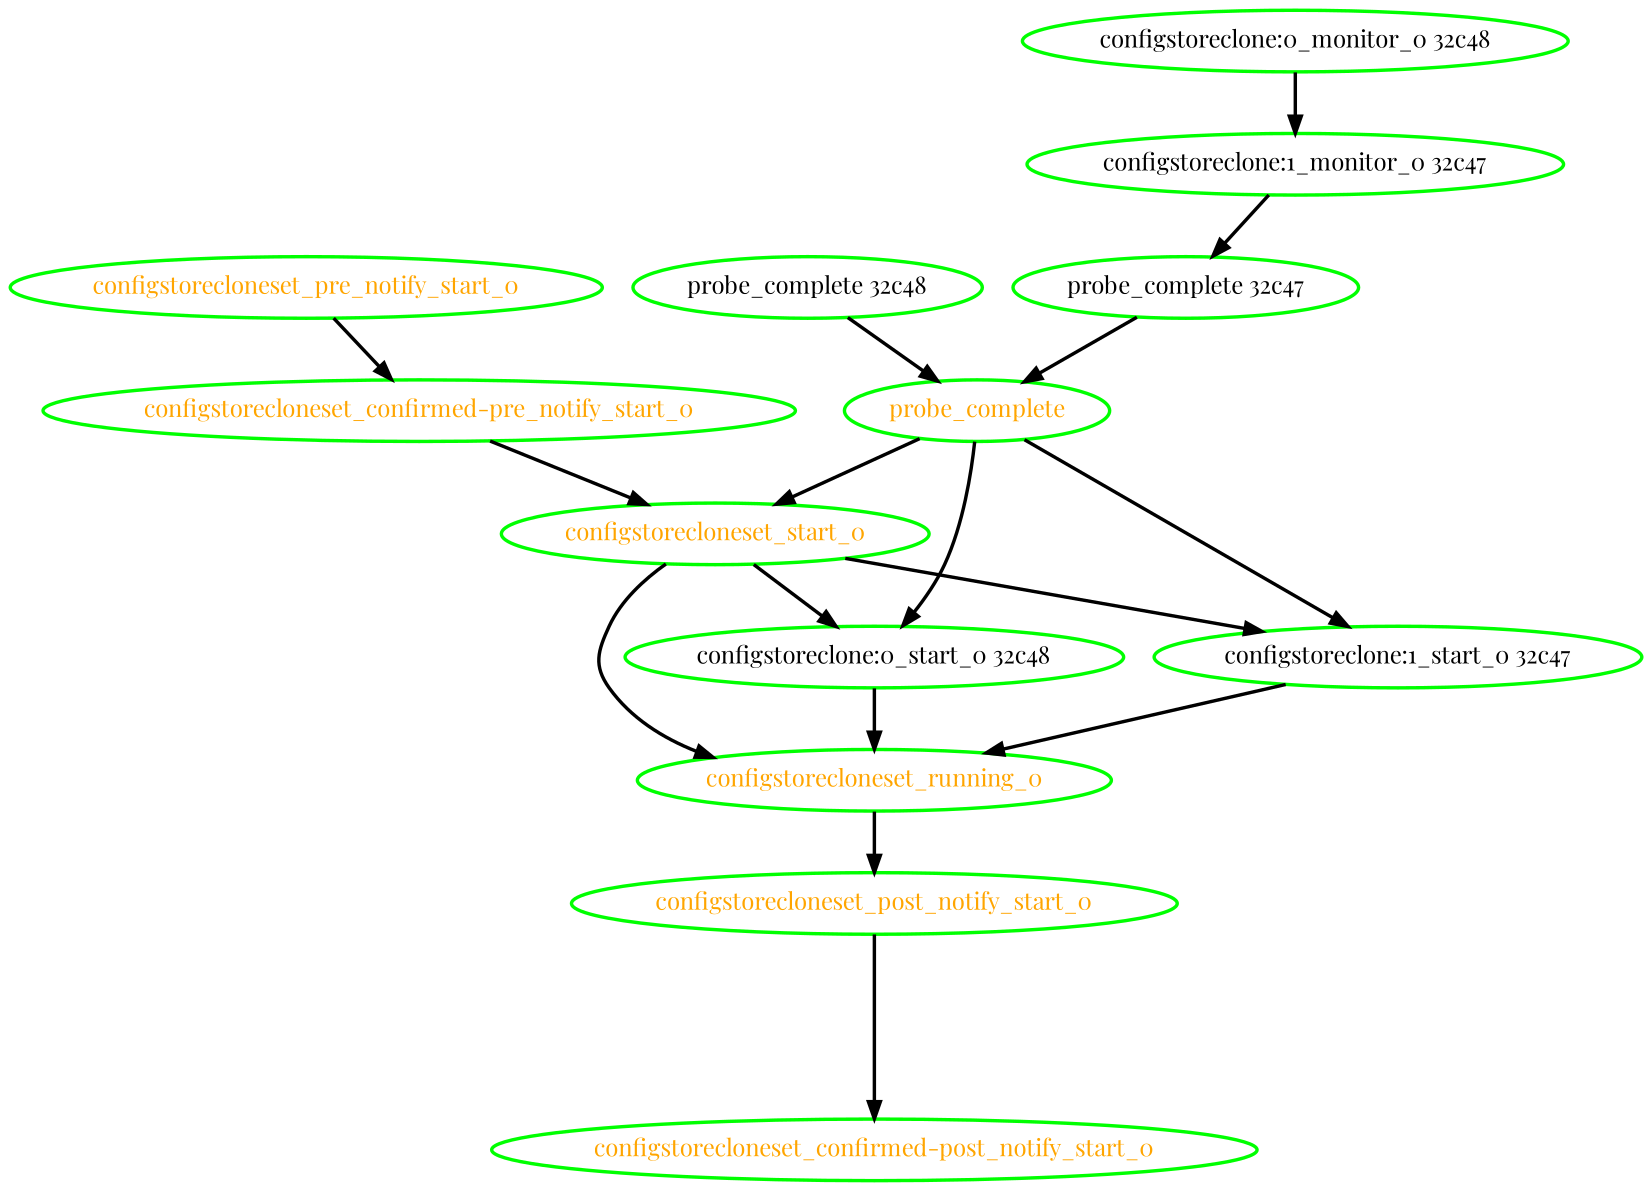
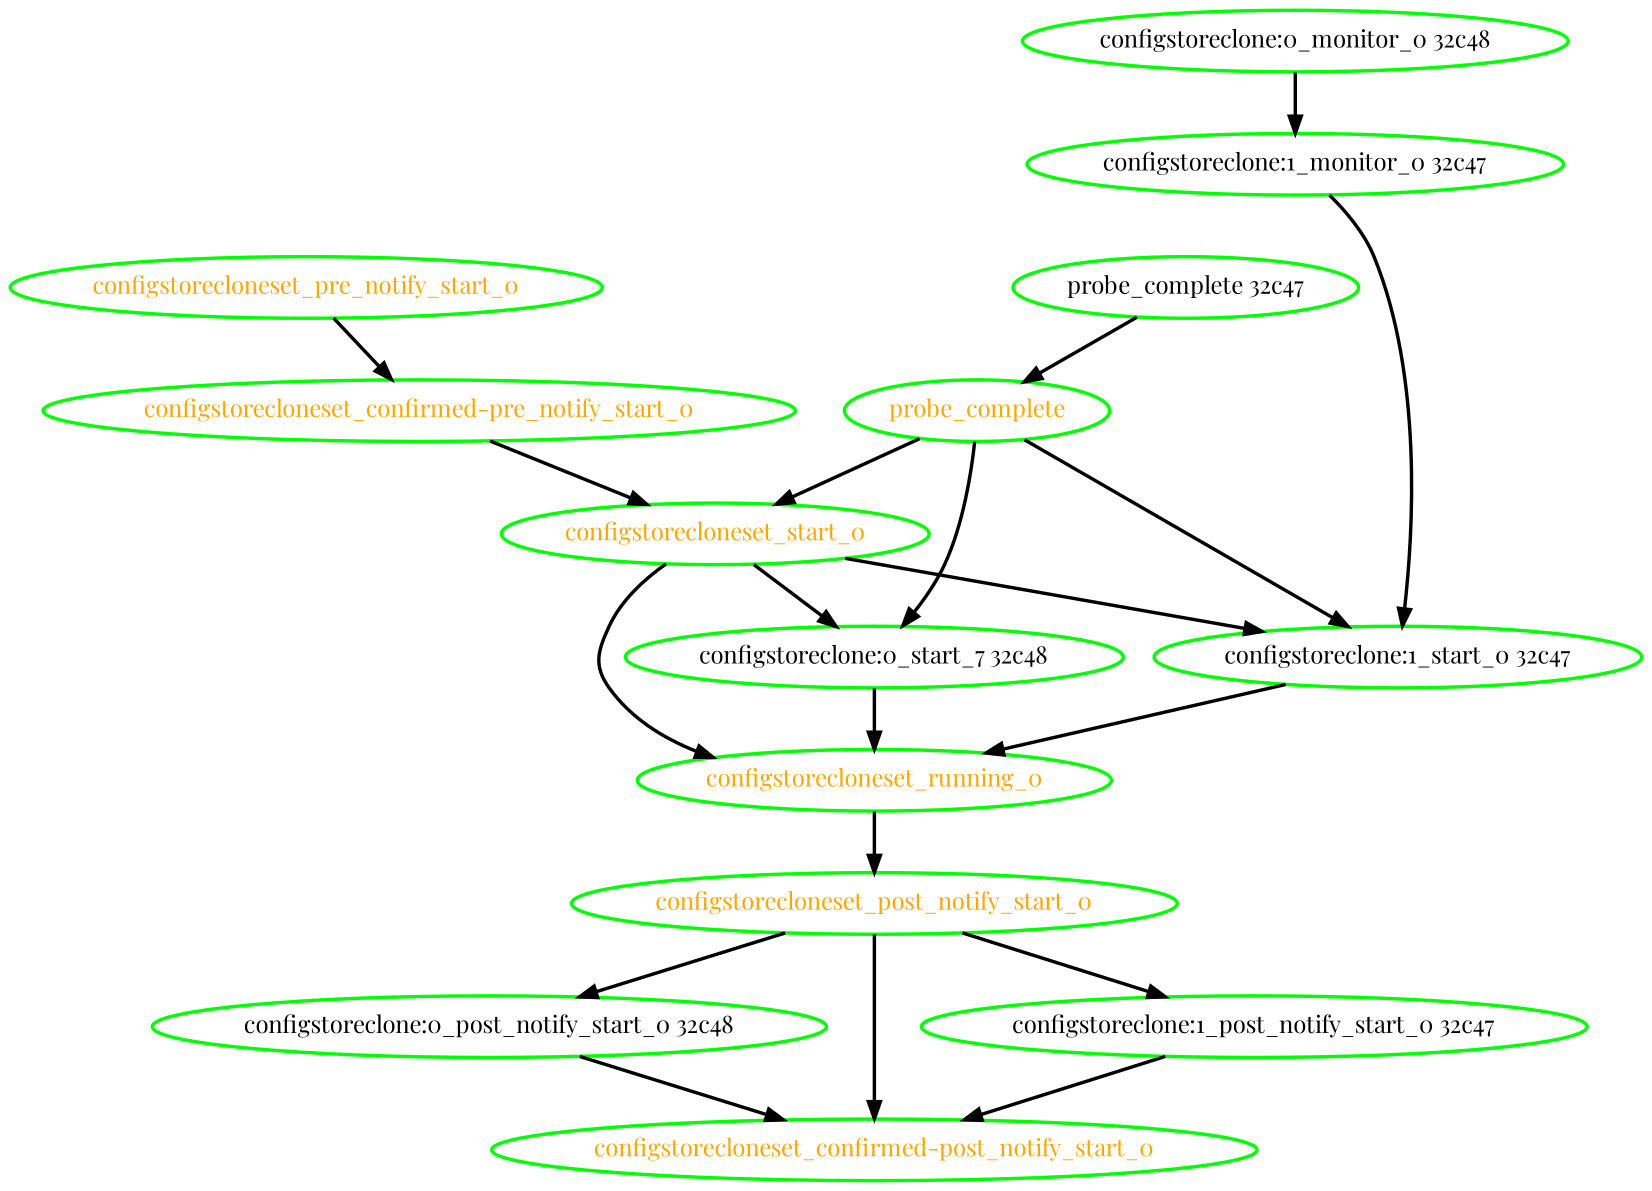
(1247, 219) -> (1406, 393)
(808, 287) -> none
(874, 657) -> (874, 657)
none -> (489, 1027)
none -> (1254, 1027)
